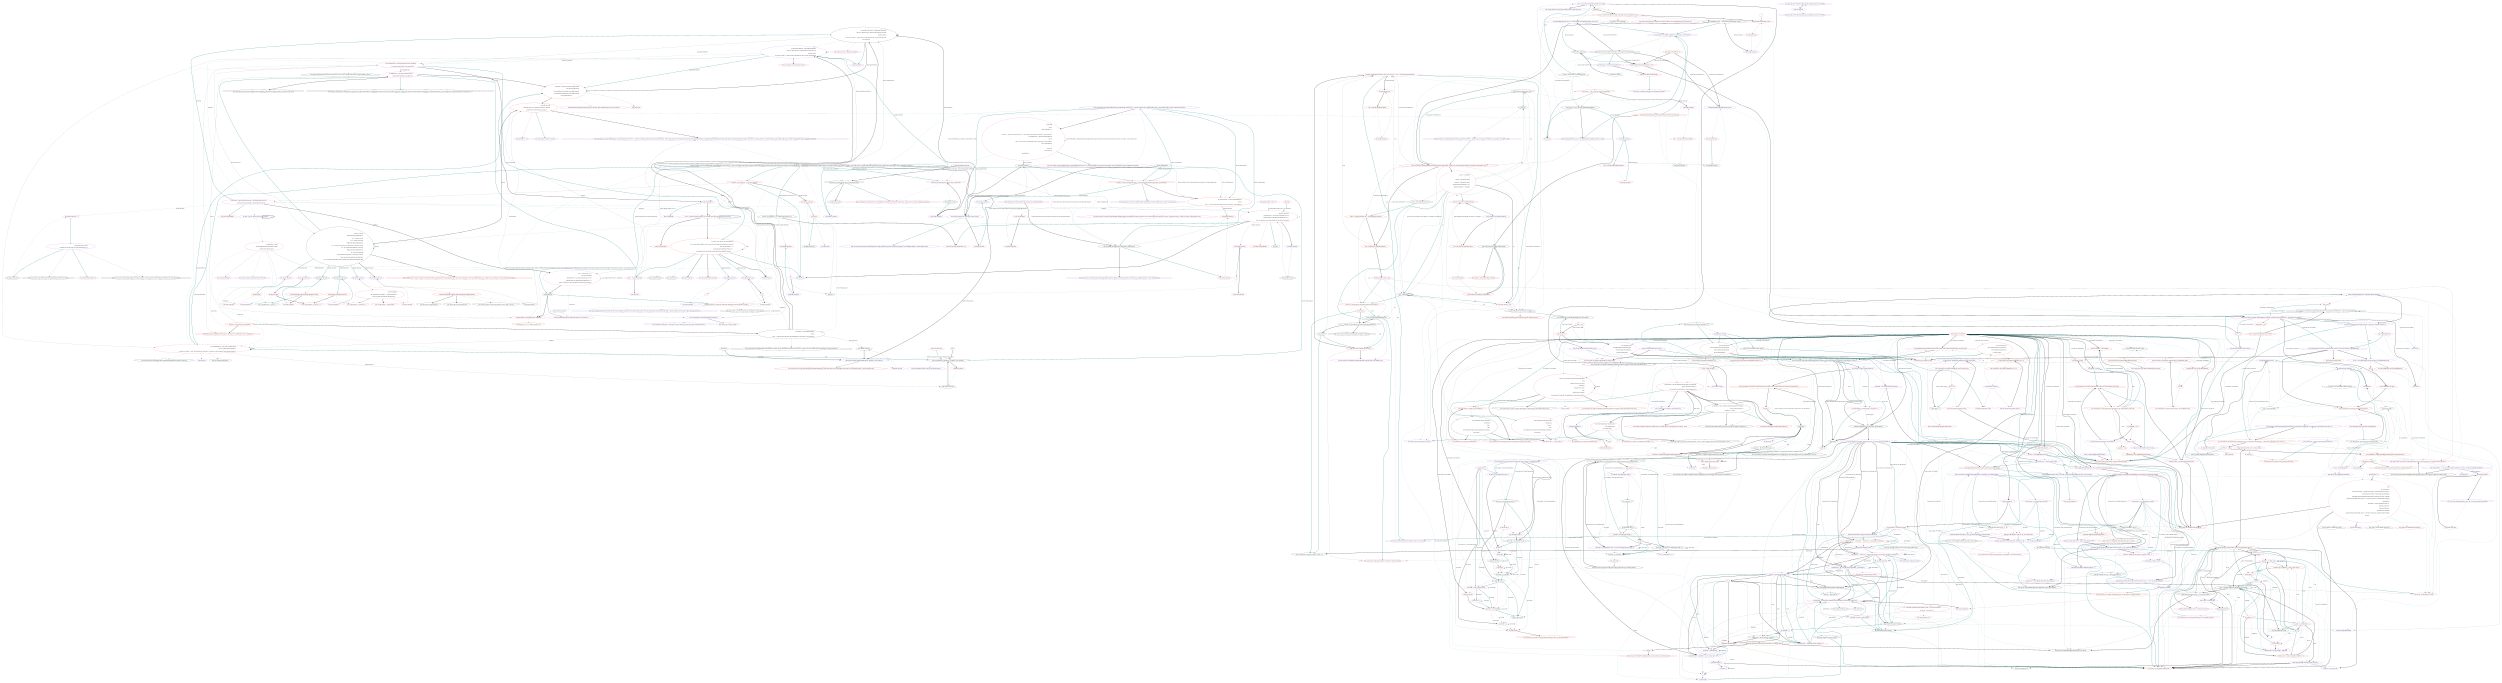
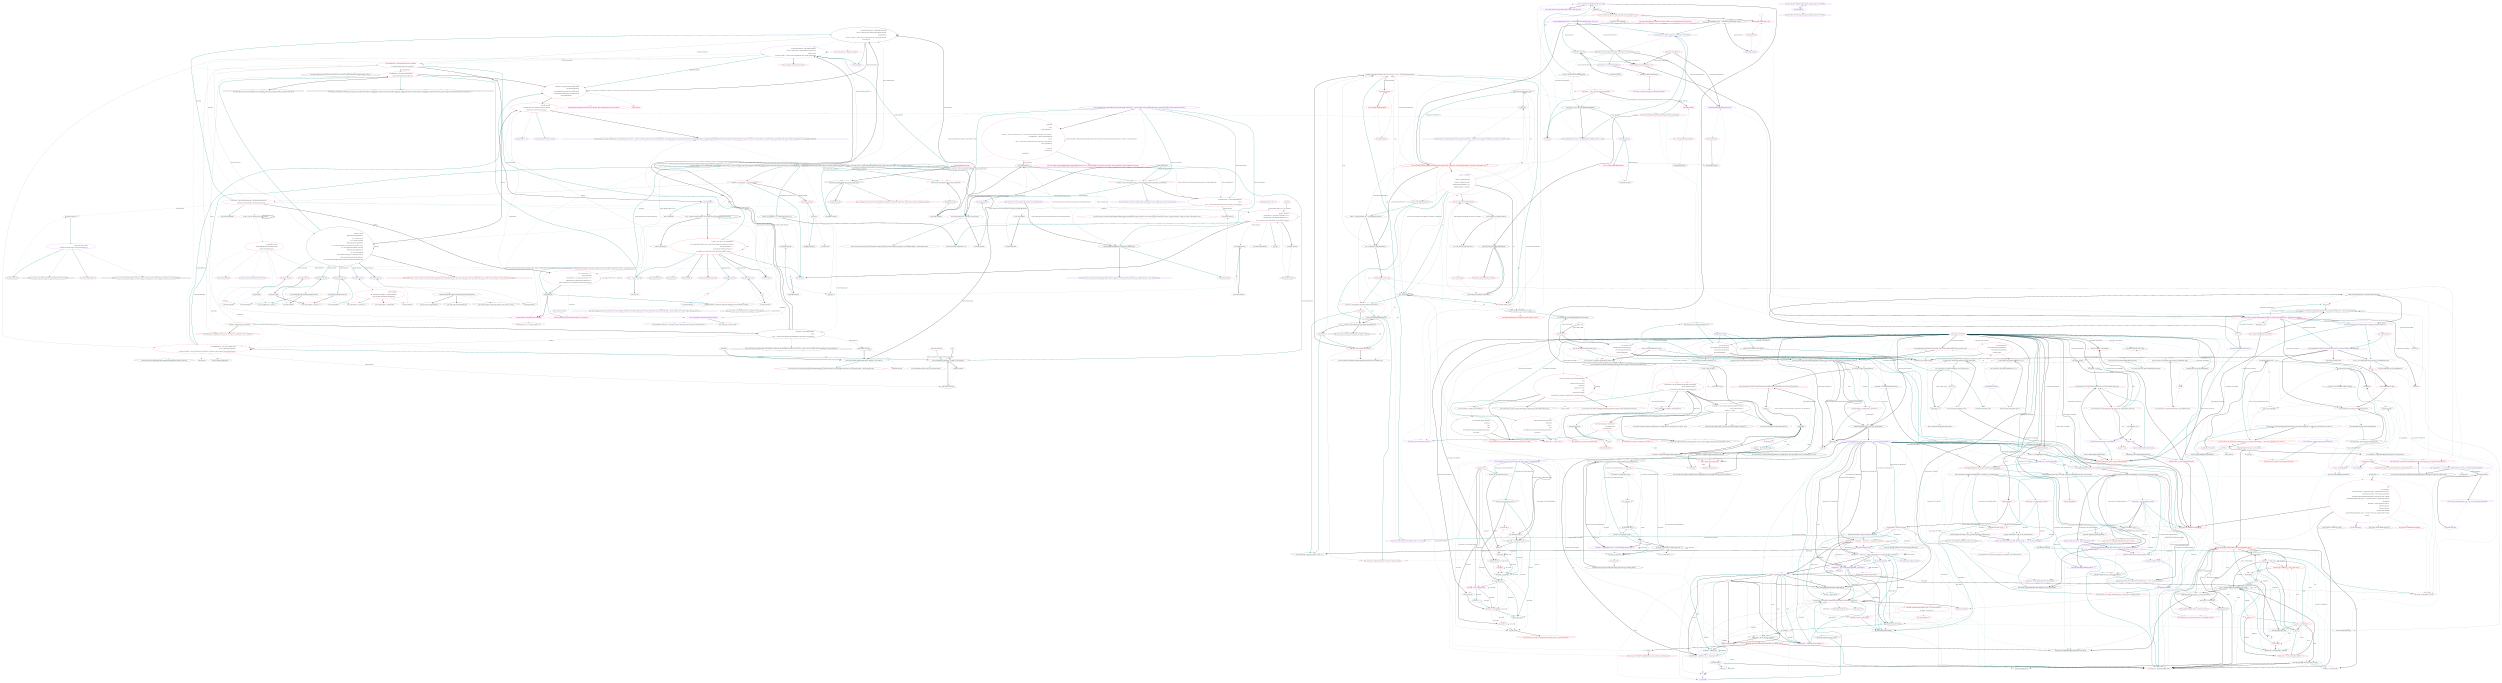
(1464, 441) -> none
